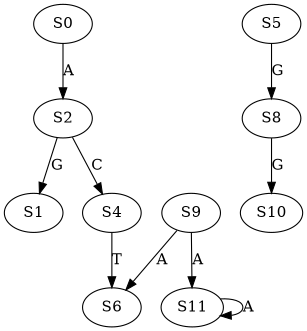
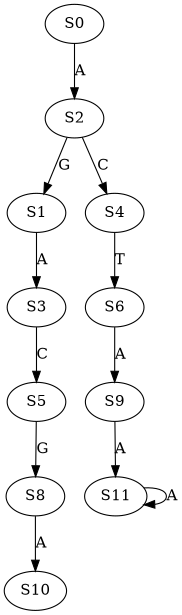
(278, 166) -> (41, 544)
(155, 256) -> (115, 349)
none -> (36, 307)
